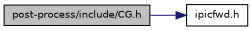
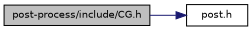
(217, 15) -> (217, 15)
